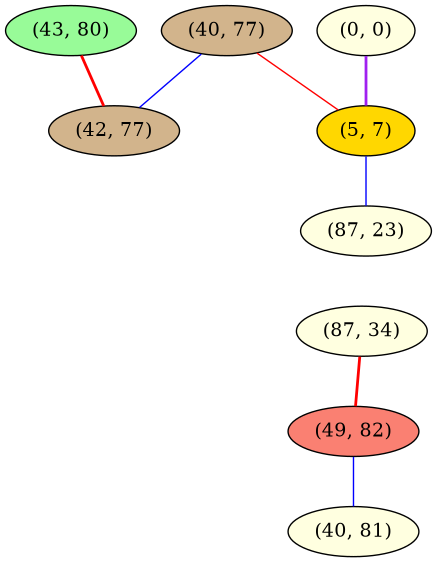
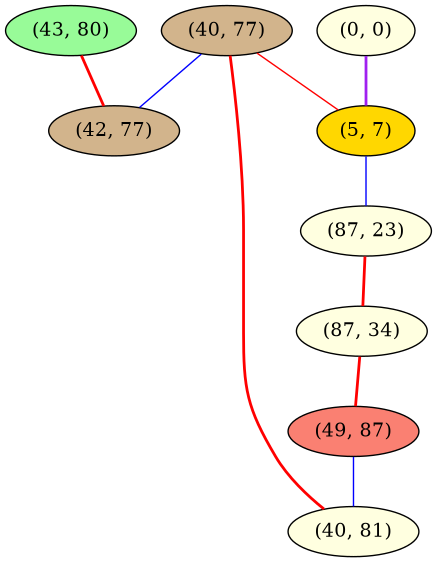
none -> (364, 281)
none -> (244, 295)
(353, 431) -> (353, 431)
